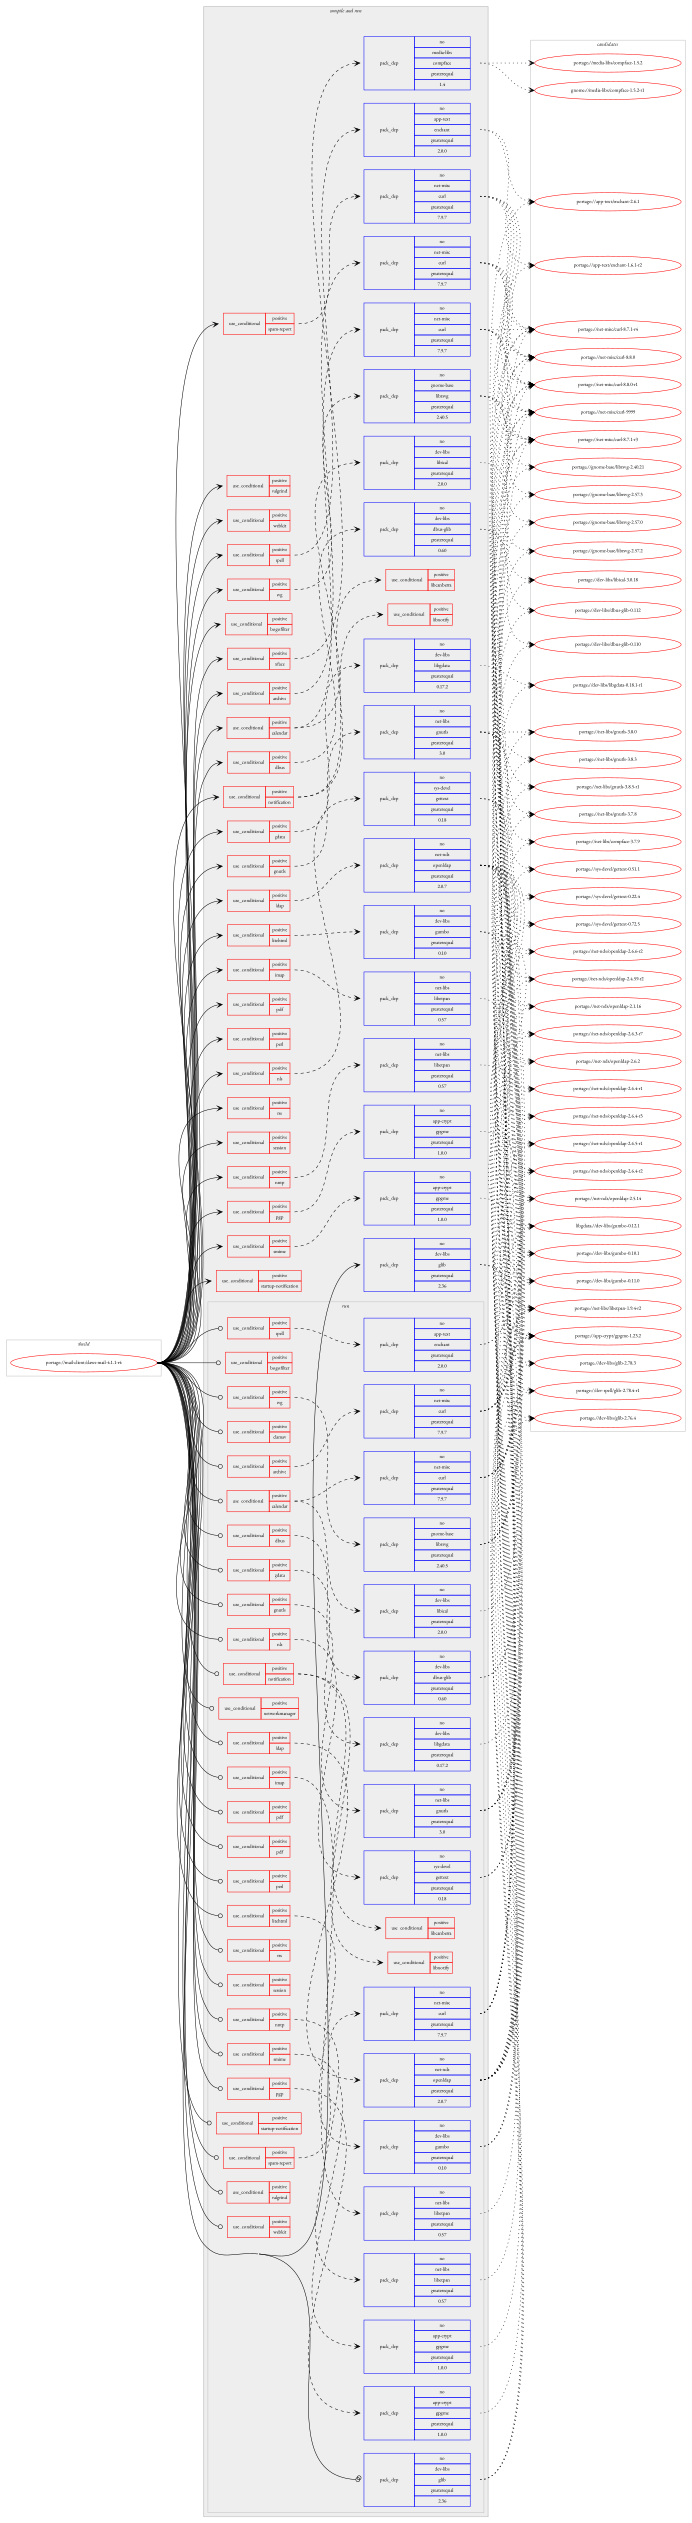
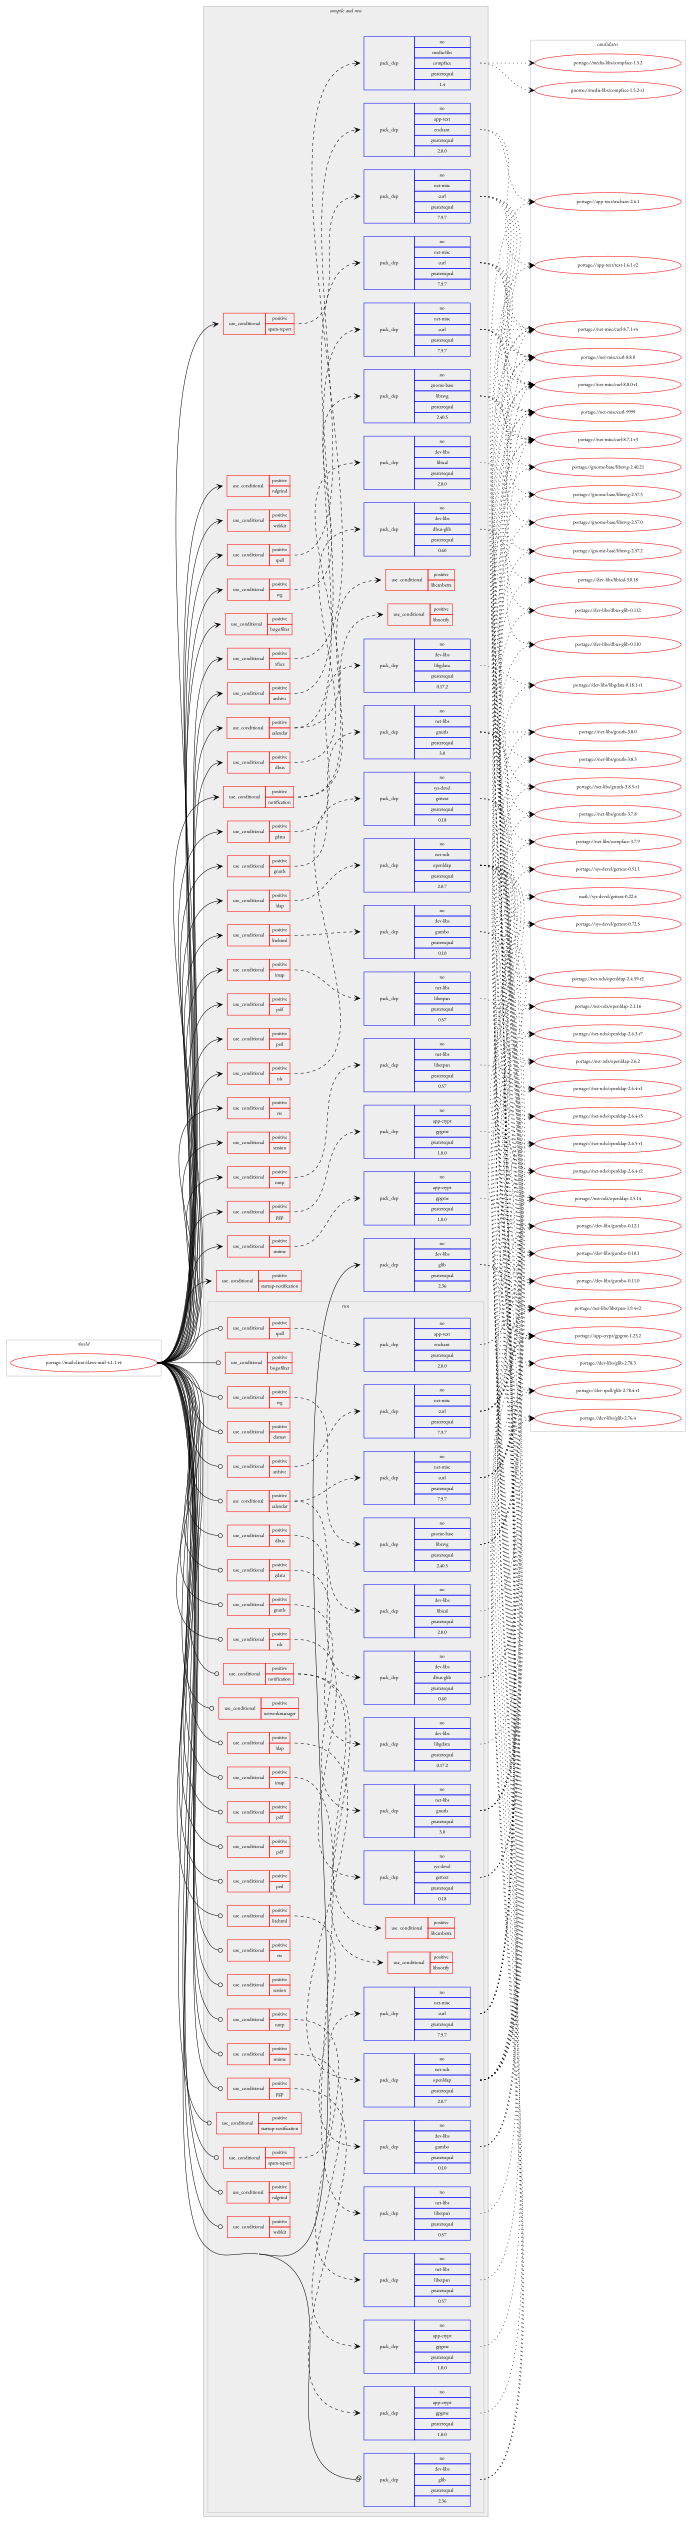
(608, 265) -> (608, 265)
(608, 897) -> (608, 897)
(608, 952) -> none
(608, 1226) -> (608, 1226)
